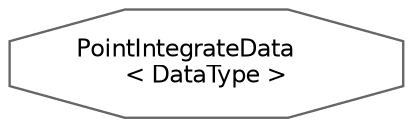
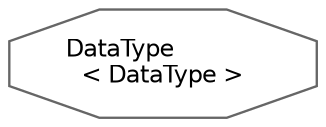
(206, 64) -> (163, 64)
